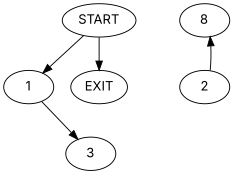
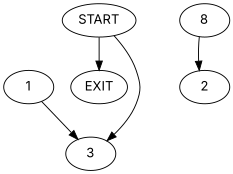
(67, 51) -> (140, 85)
(211, 58) -> (199, 49)
